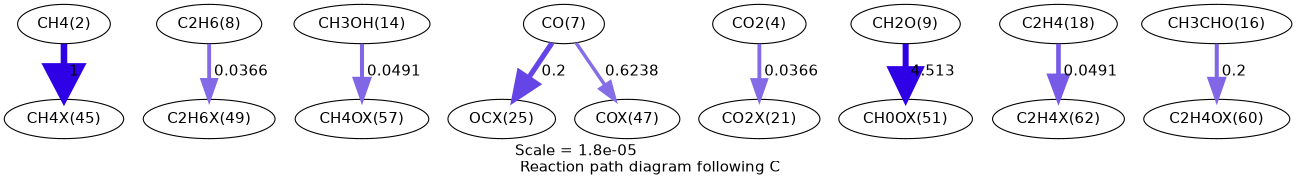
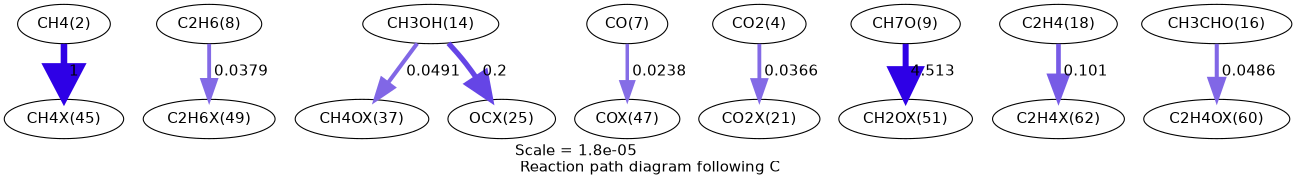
(906, 24) -> (906, 24)
(540, 60) -> (463, 60)
(239, 72) -> (239, 72)
(630, 72) -> (657, 72)
(1089, 72) -> (1084, 72)
(1232, 72) -> (1247, 72)
(362, 119) -> (362, 119)
(906, 119) -> (906, 119)
